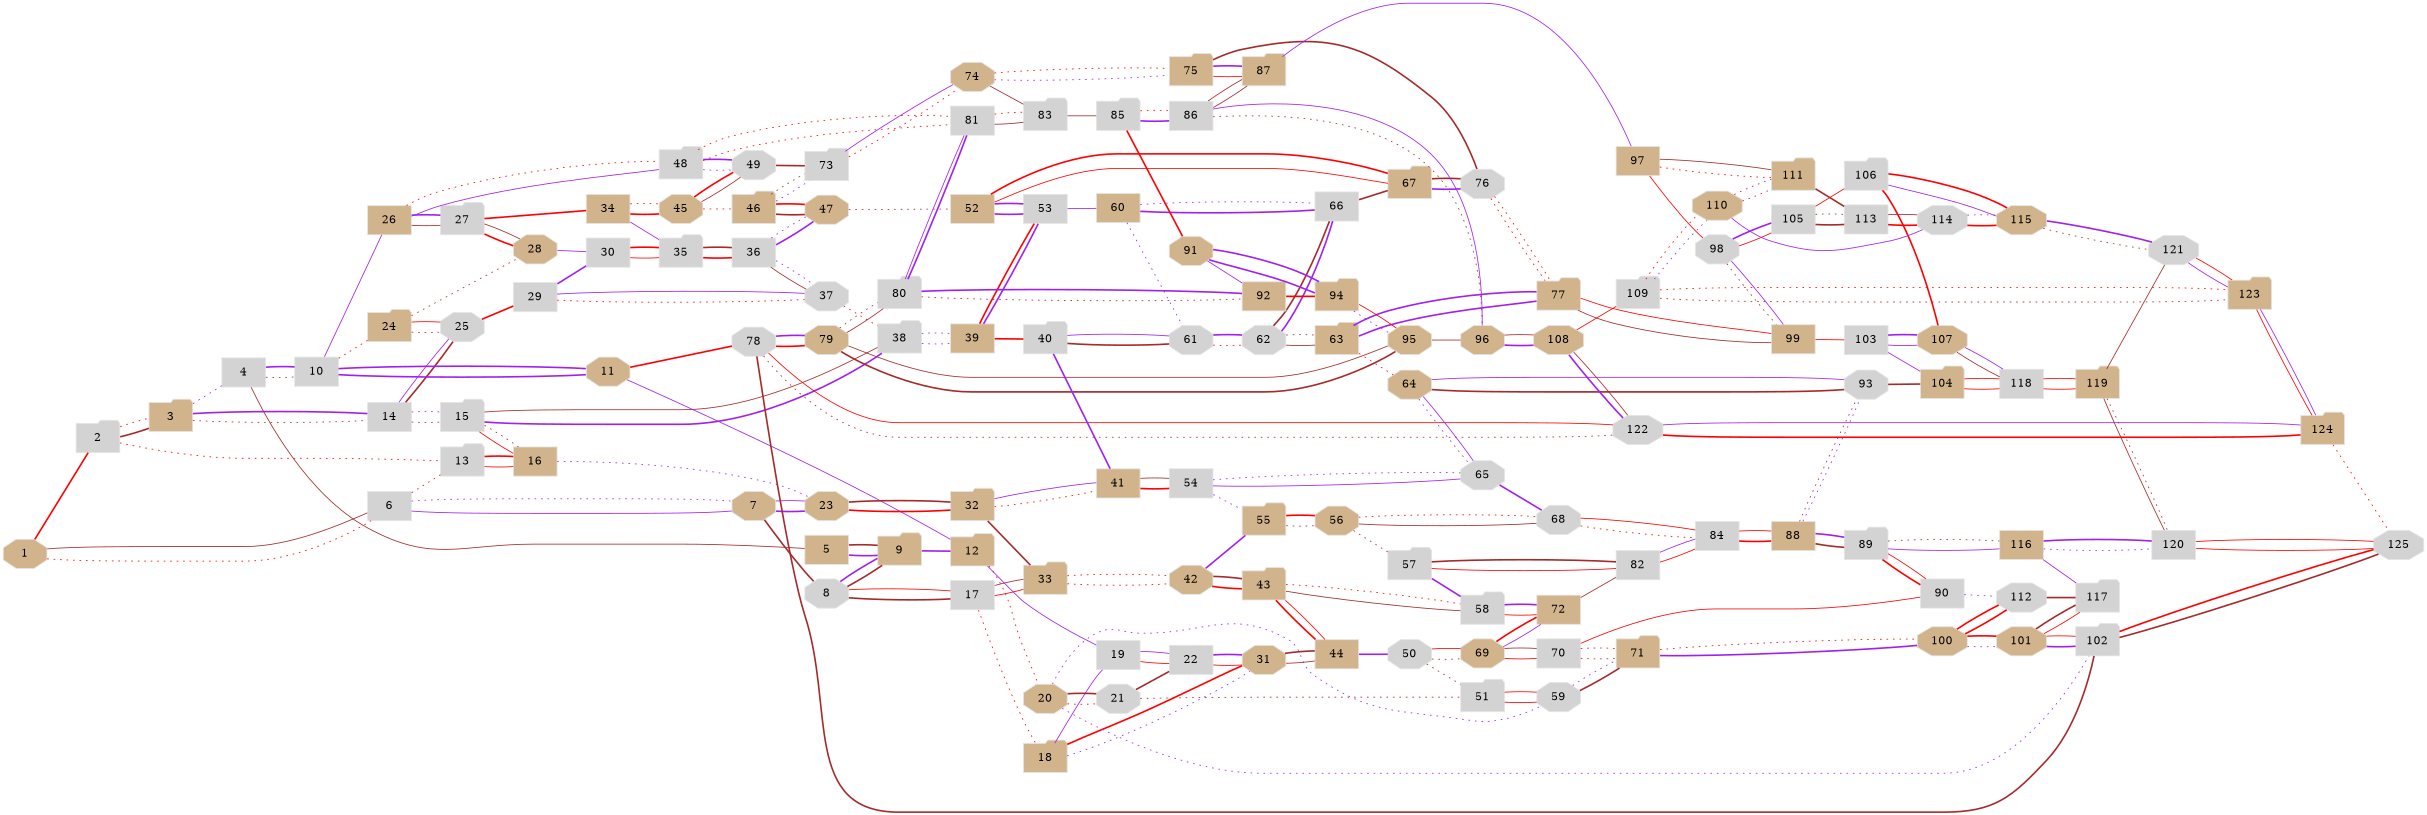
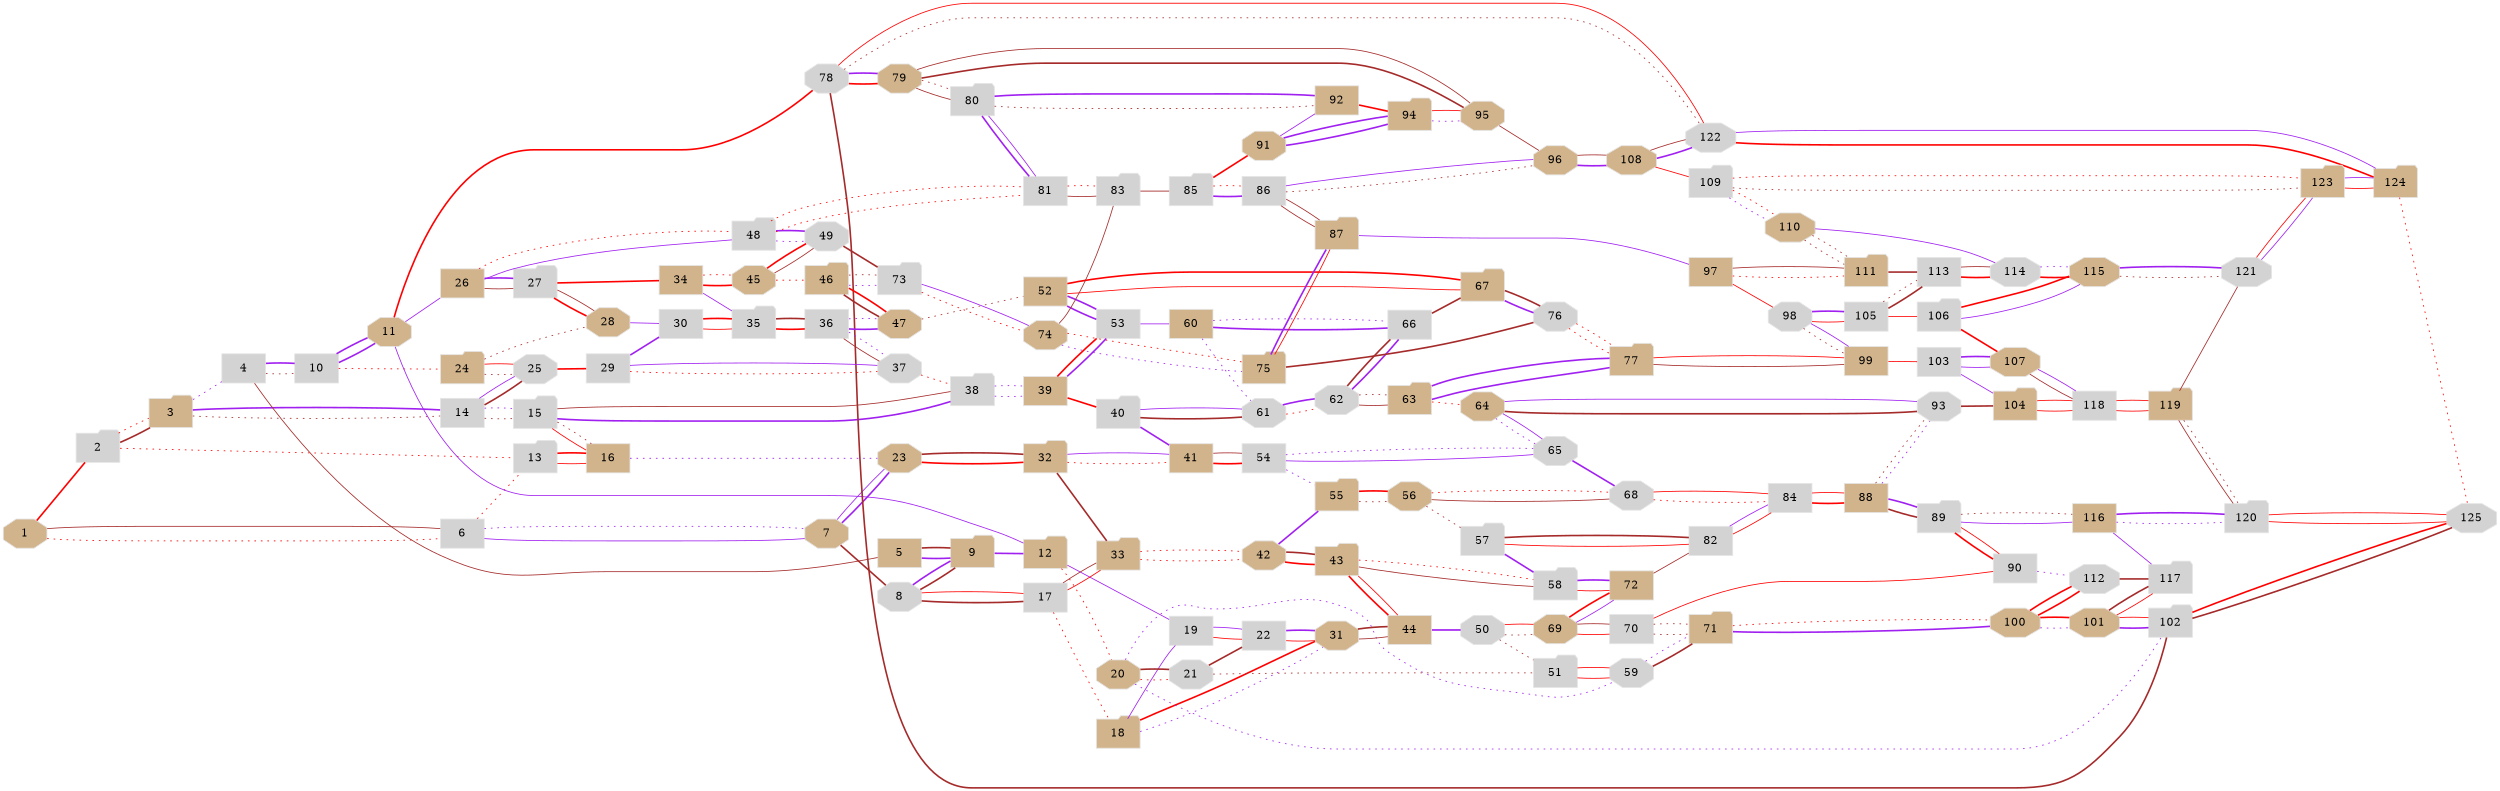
(353, 296) -> (423, 310)
(2174, 545) -> (2247, 518)
